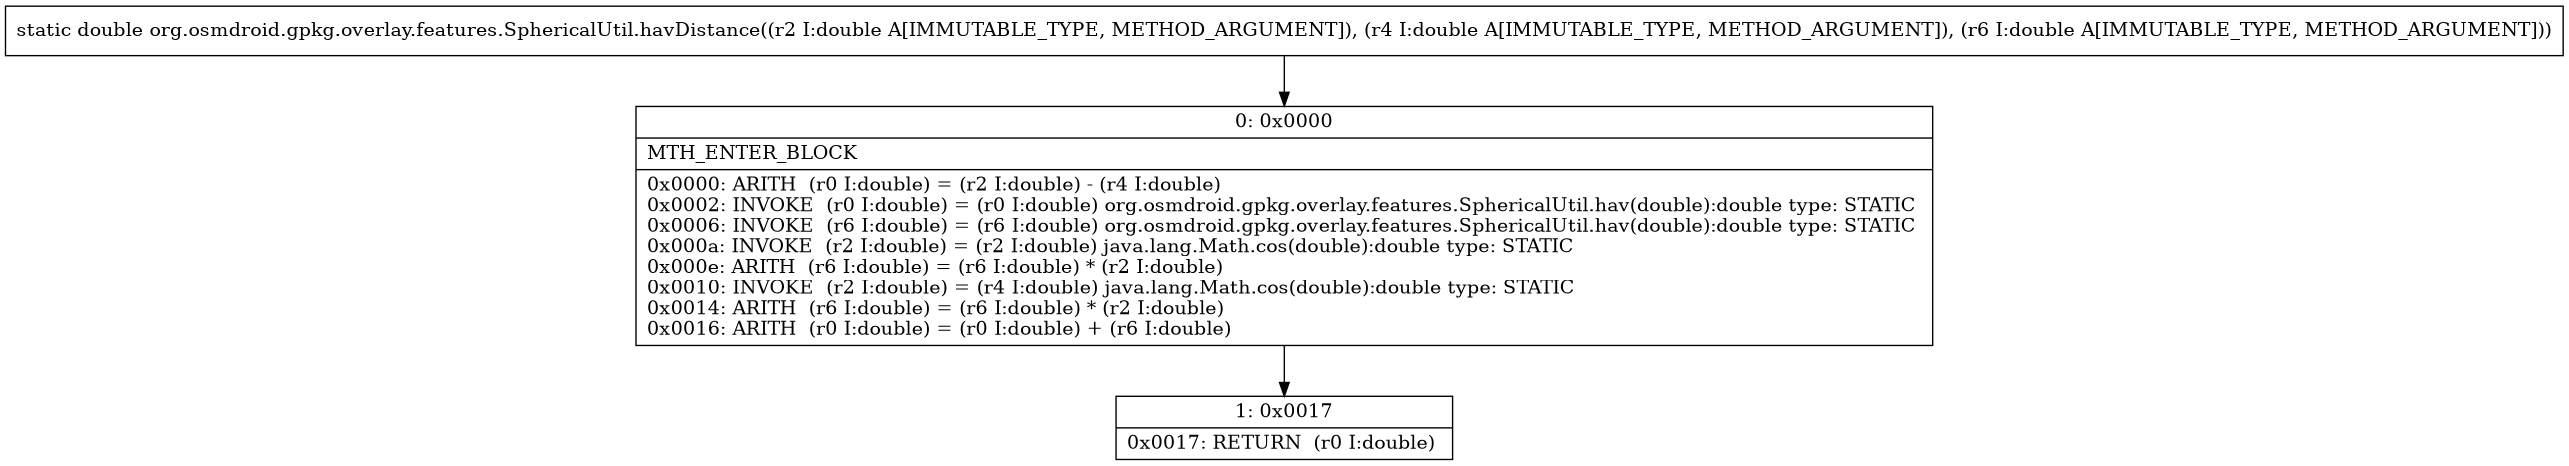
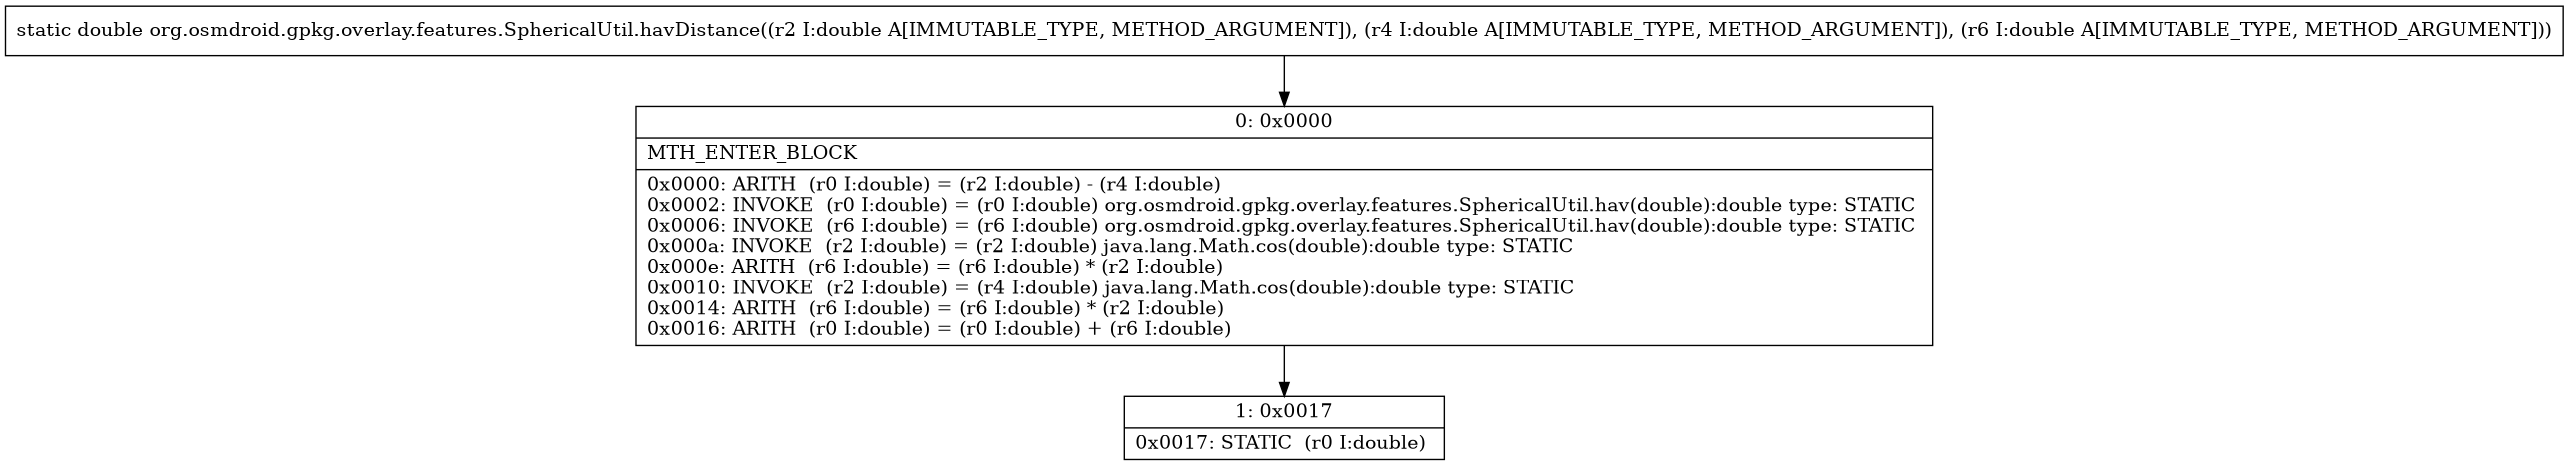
(1284, 443) -> (1284, 443)
